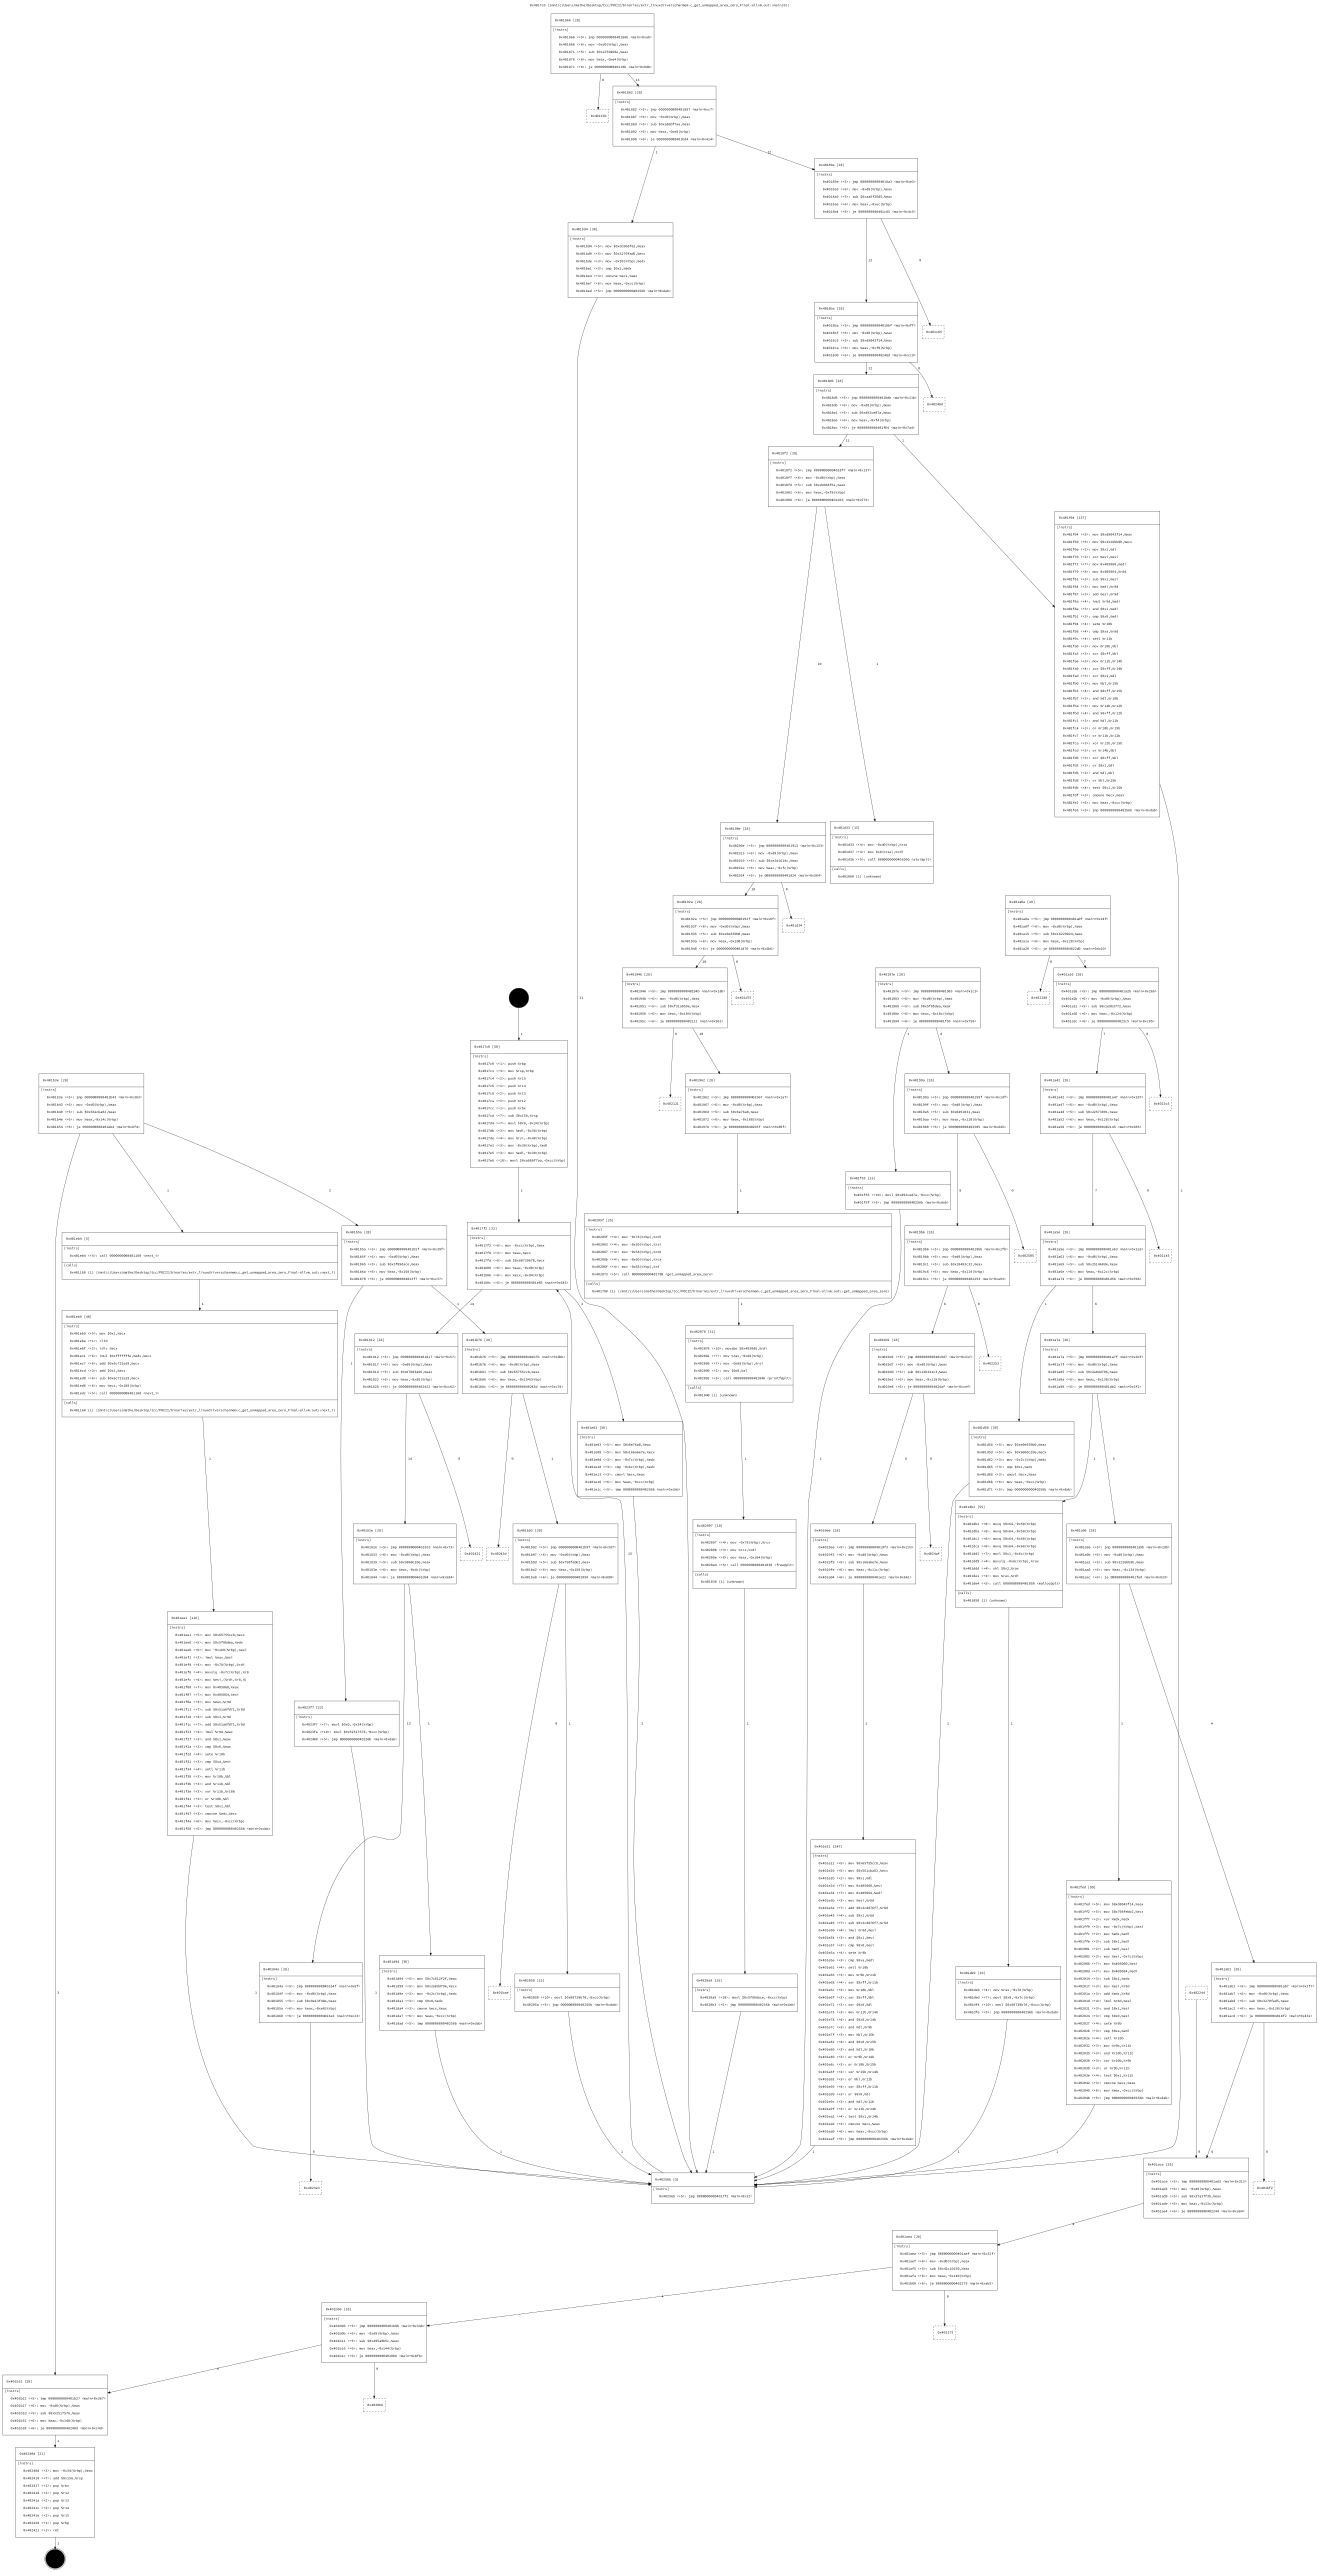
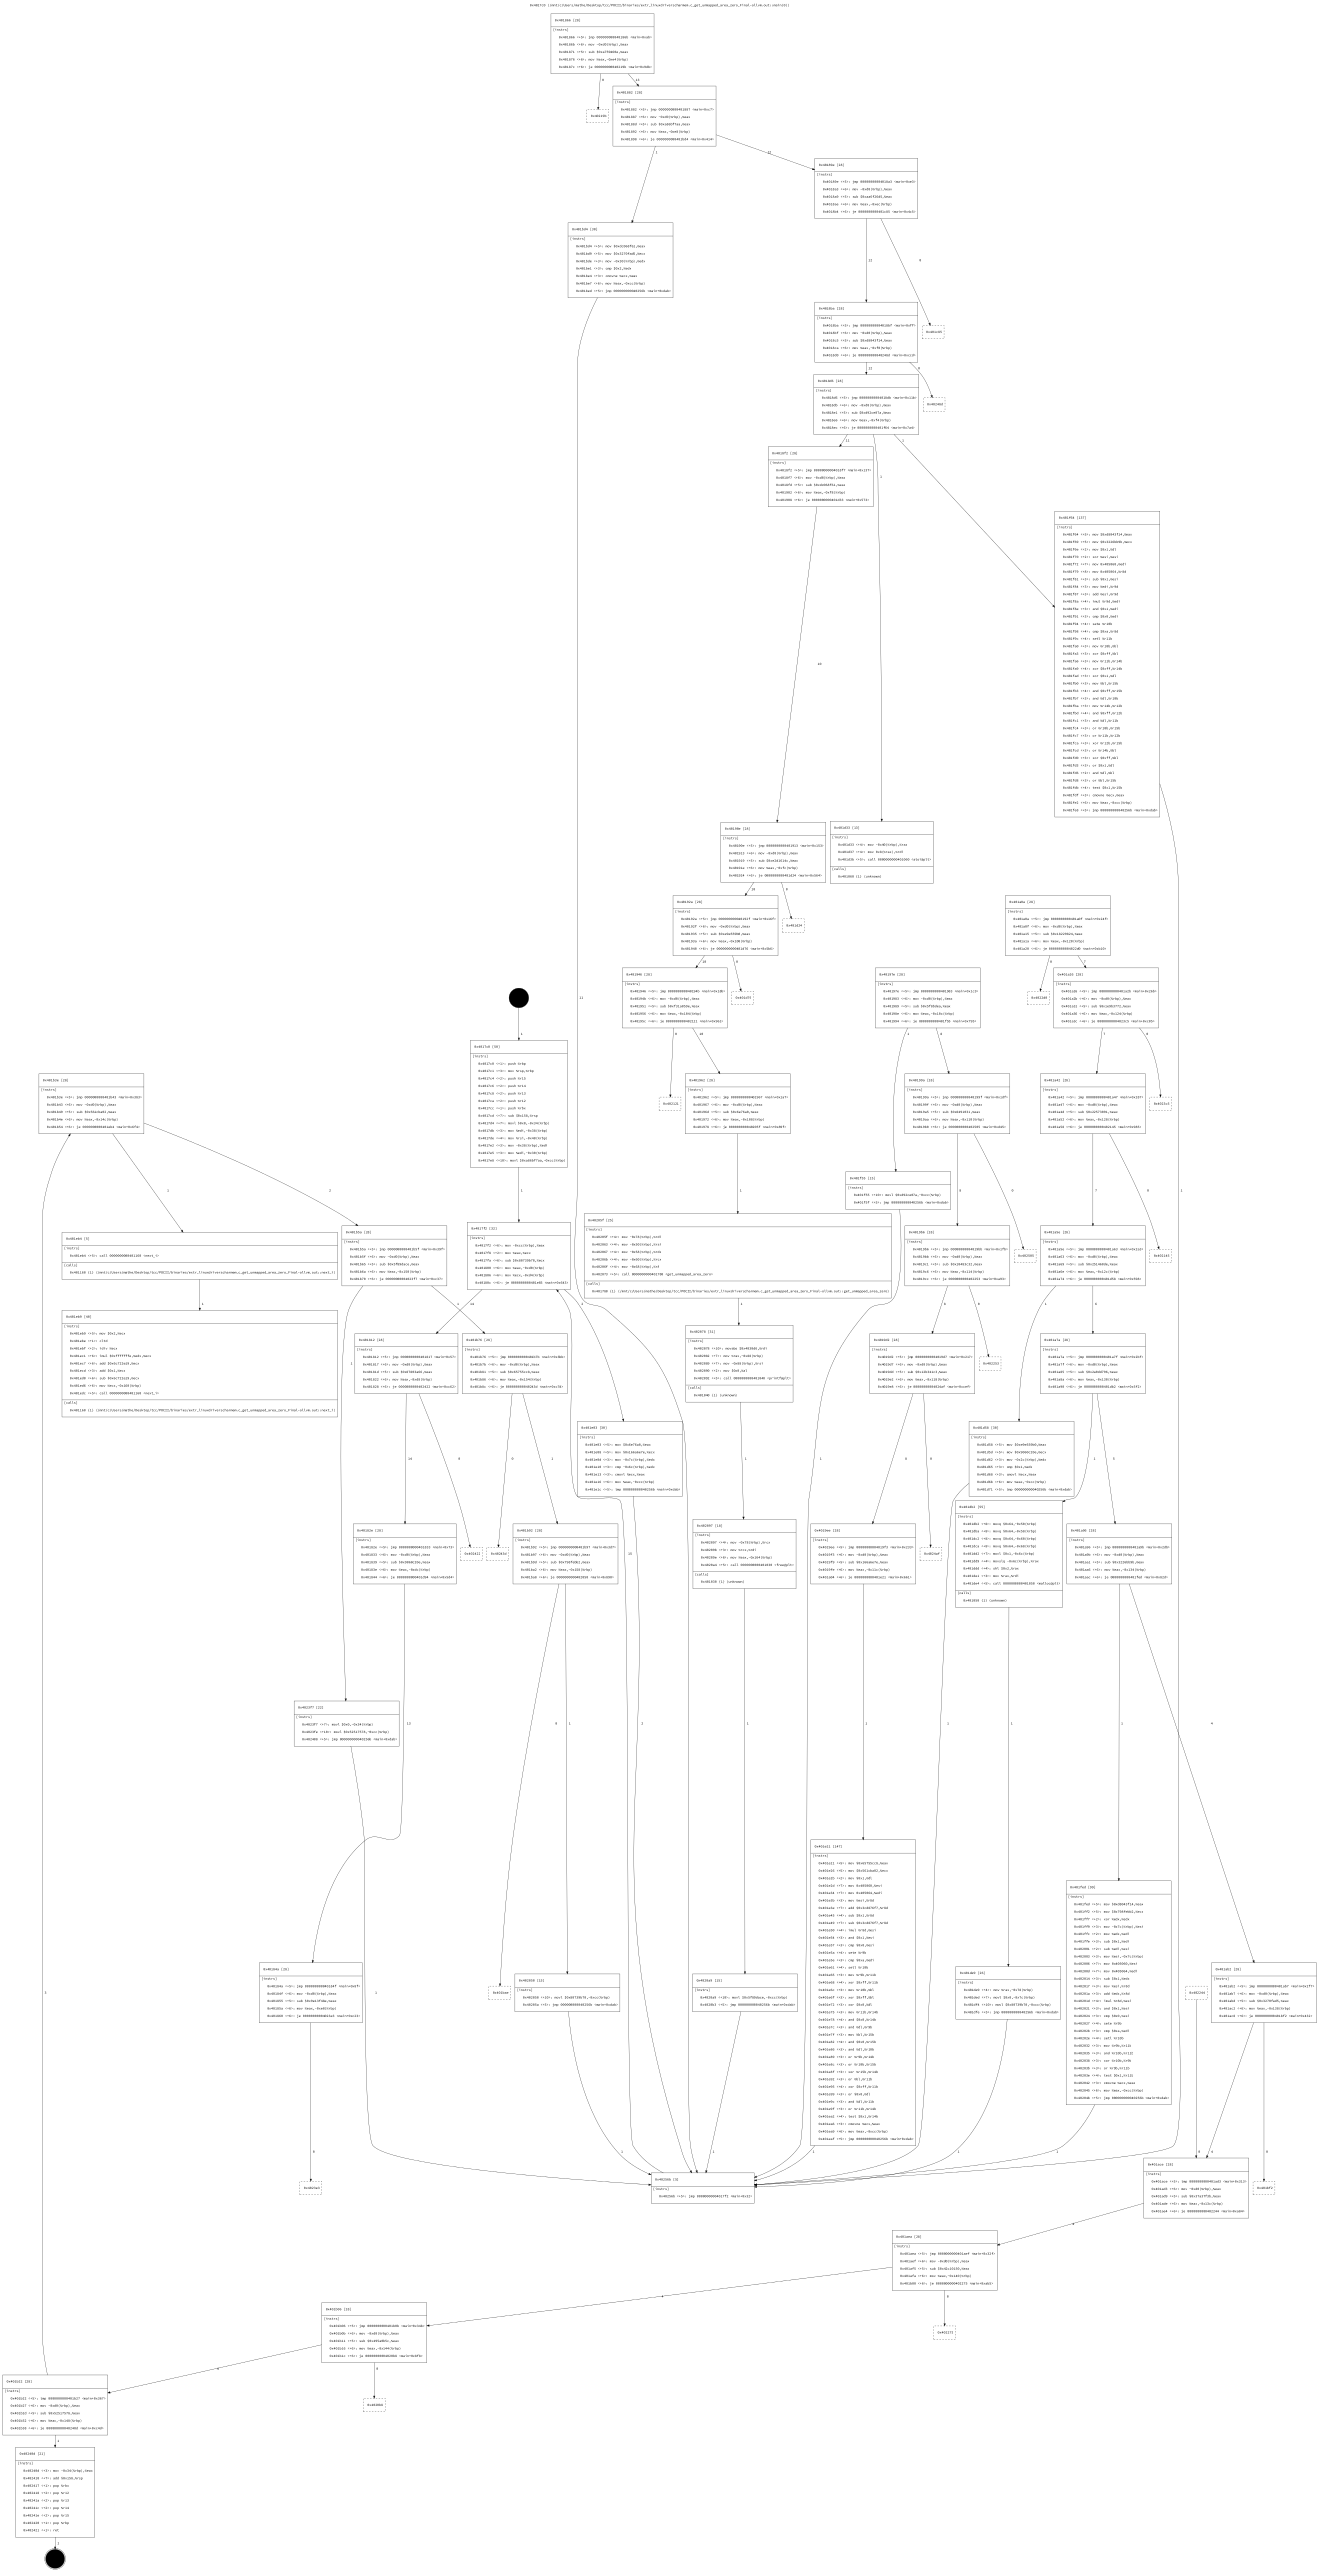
(848, 663) -> (881, 627)
(220, 1724) -> none
(55, 1752) -> (42, 1753)
(432, 1993) -> none
